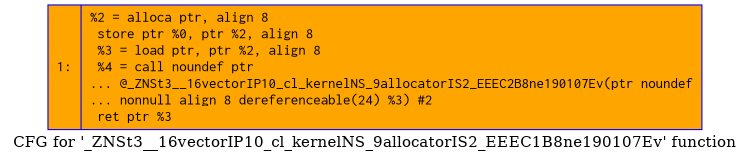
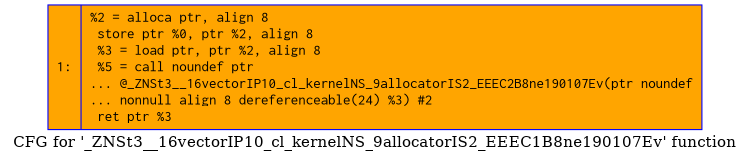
(172, 67) -> (172, 67)
